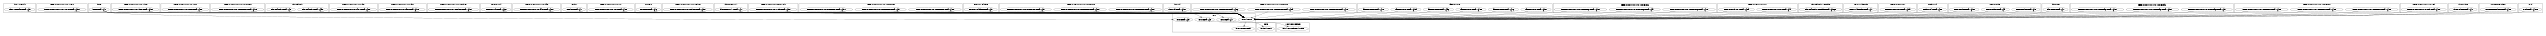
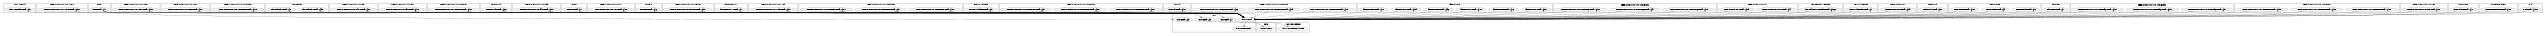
(773, 5) -> (773, 5)
